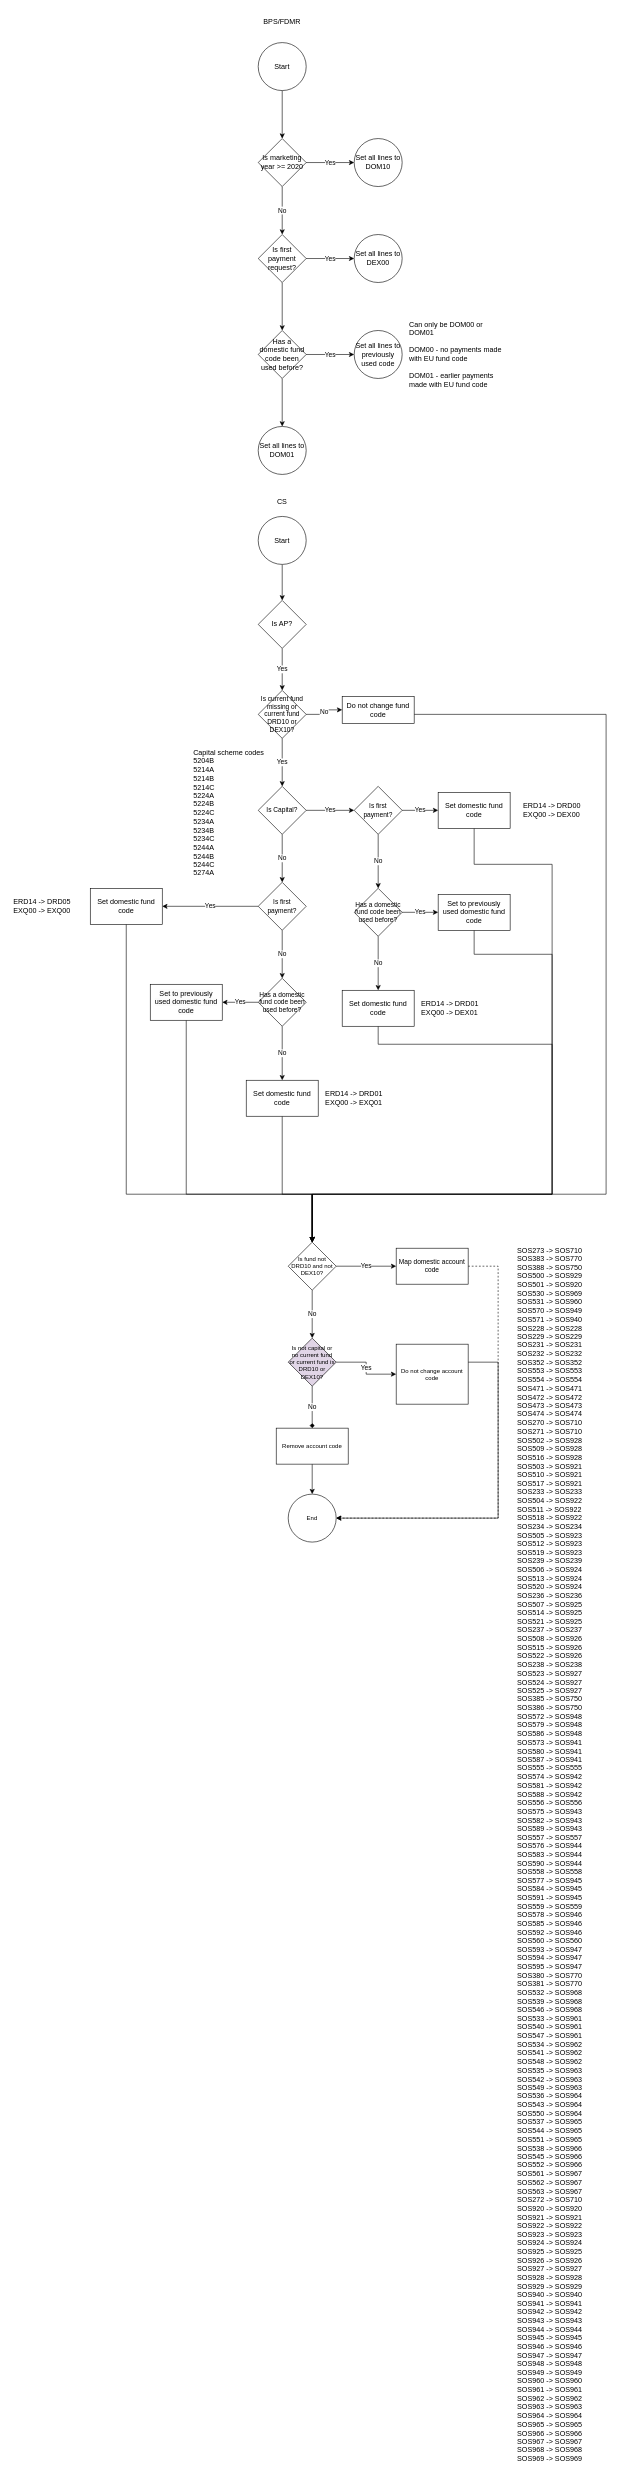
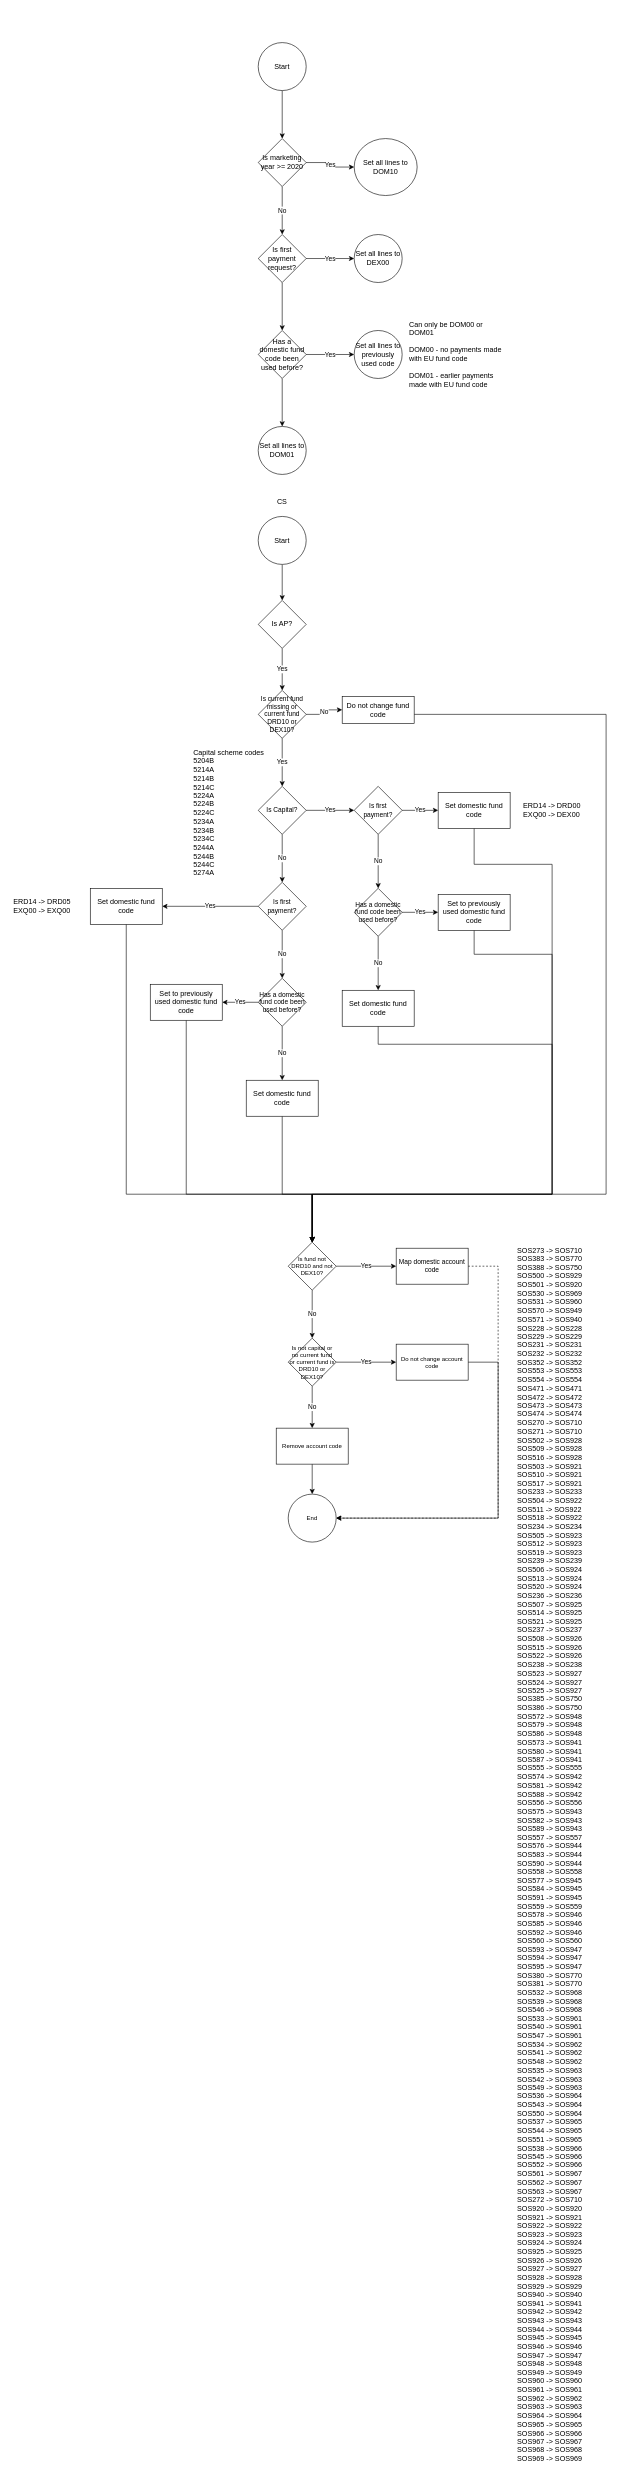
(282, 21) -> none
(378, 162) -> (386, 167)
(456, 1008) -> none
(360, 1098) -> none
(312, 1362) -> (312, 1362)
(432, 1374) -> (432, 1362)
(312, 1422) -> (312, 1422)
